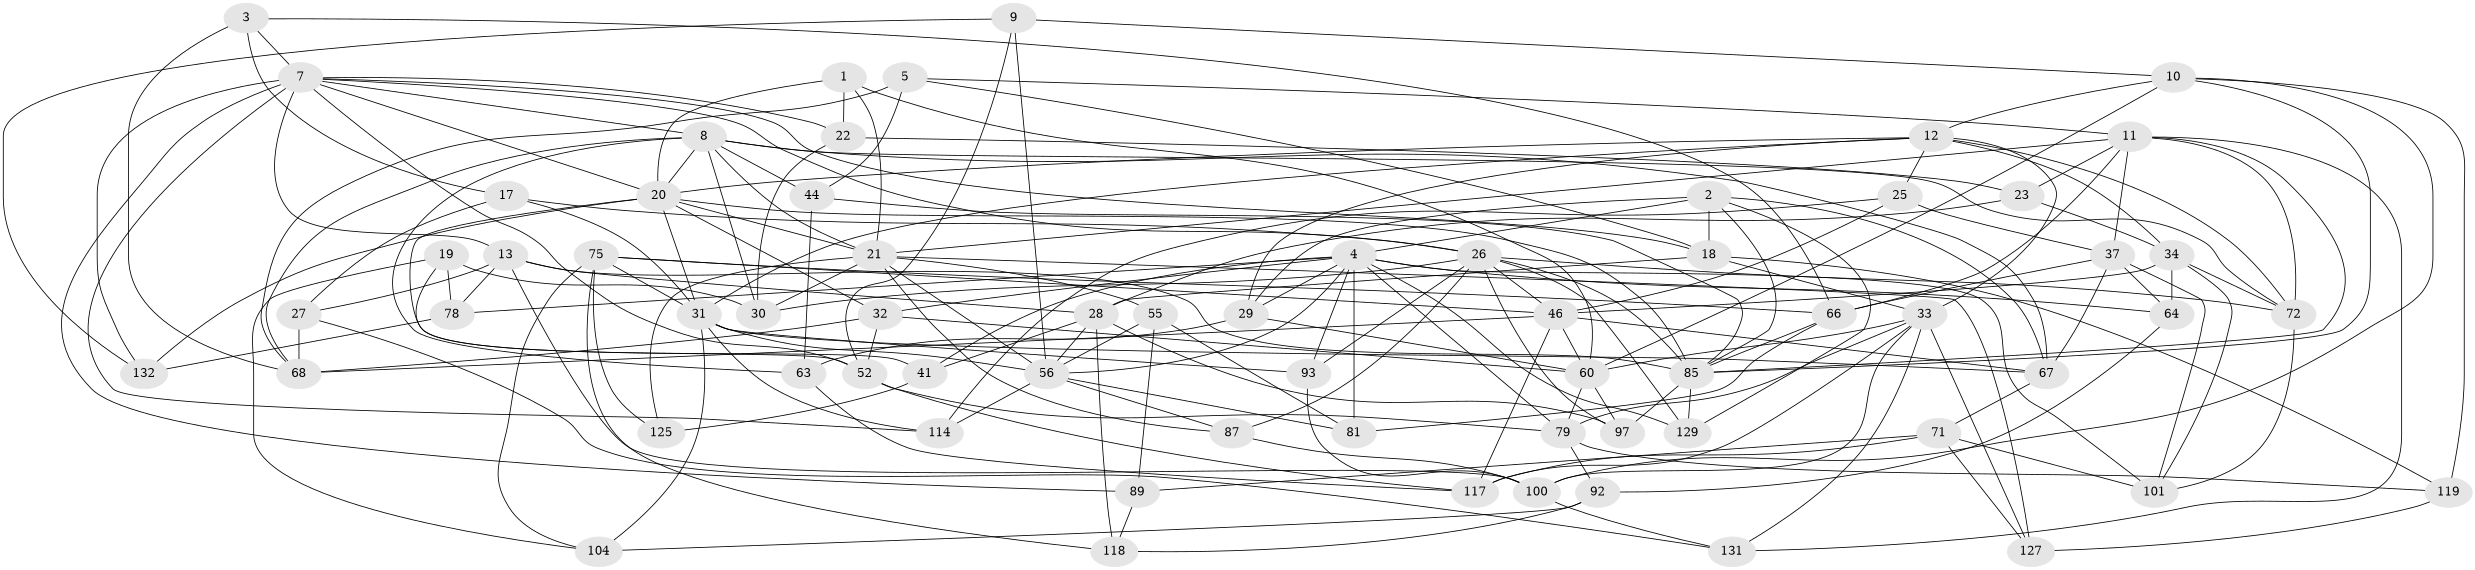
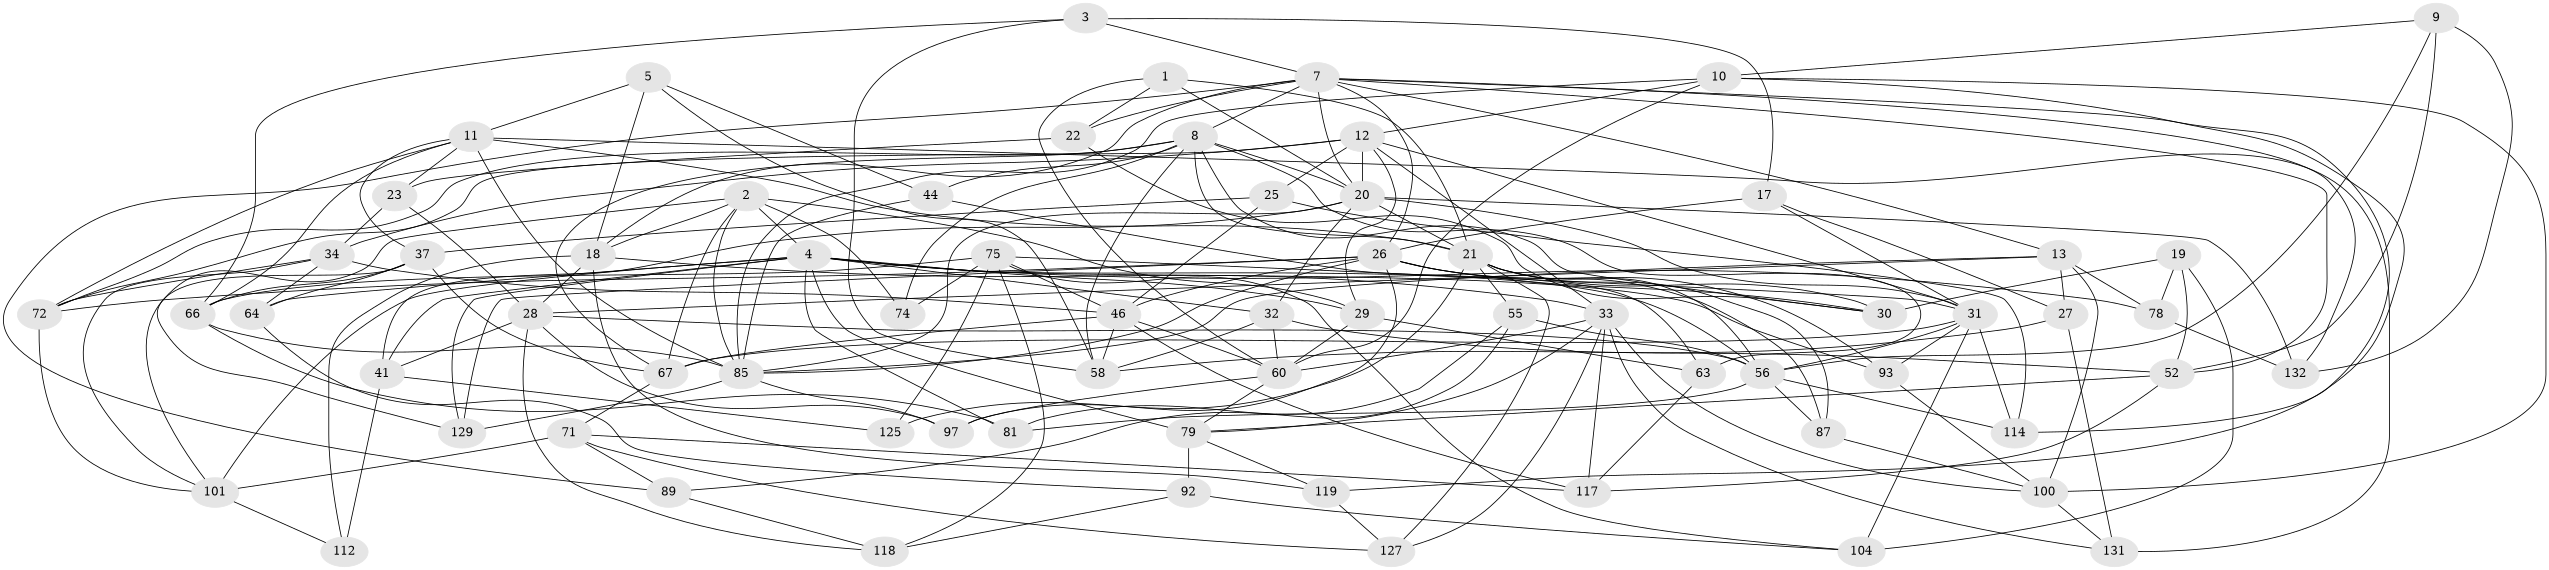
none -> (903, 315)
(299, 374) -> (1098, 374)
none -> (344, 552)
